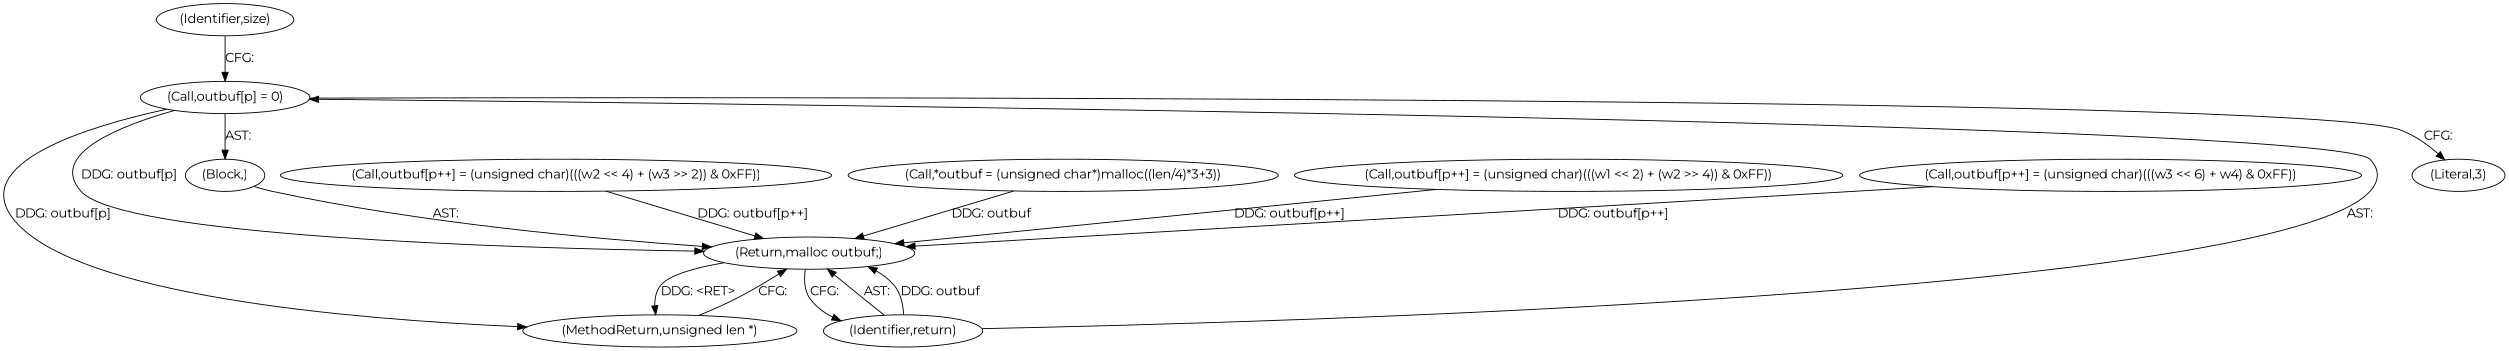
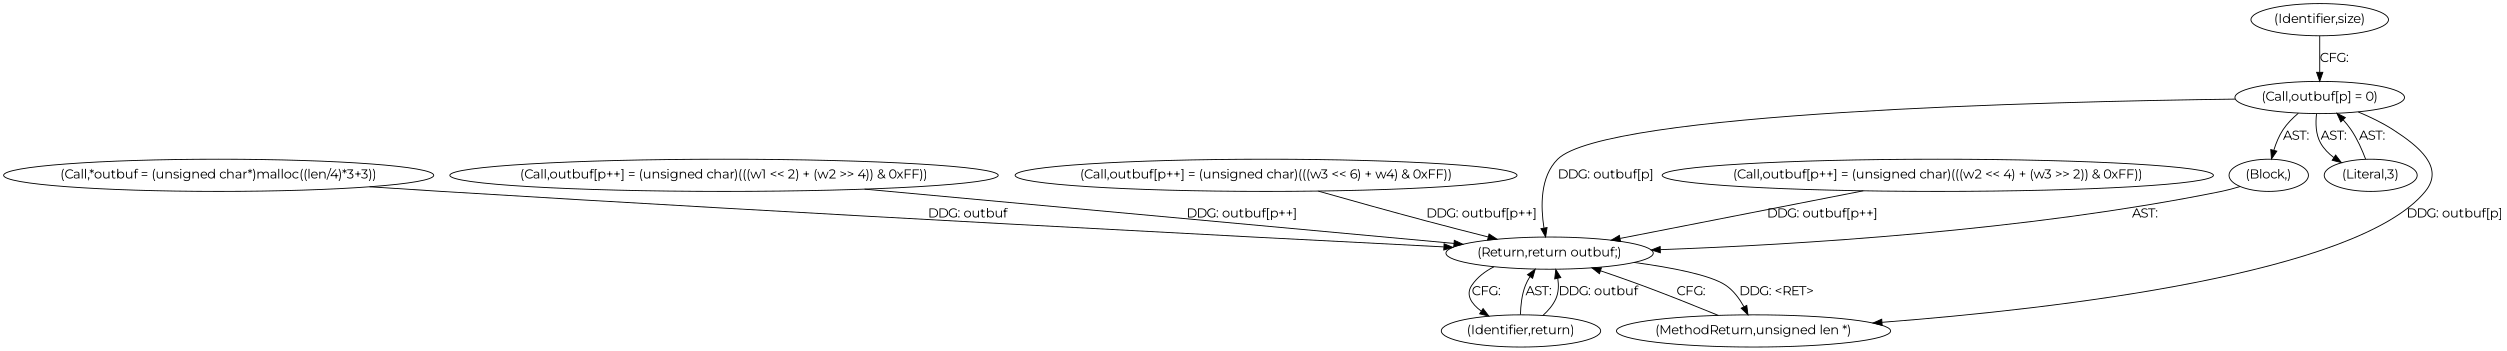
(2064, 134) -> (2356, 138)
(2440, 136) -> (2336, 136)
(809, 253) -> (1550, 253)
